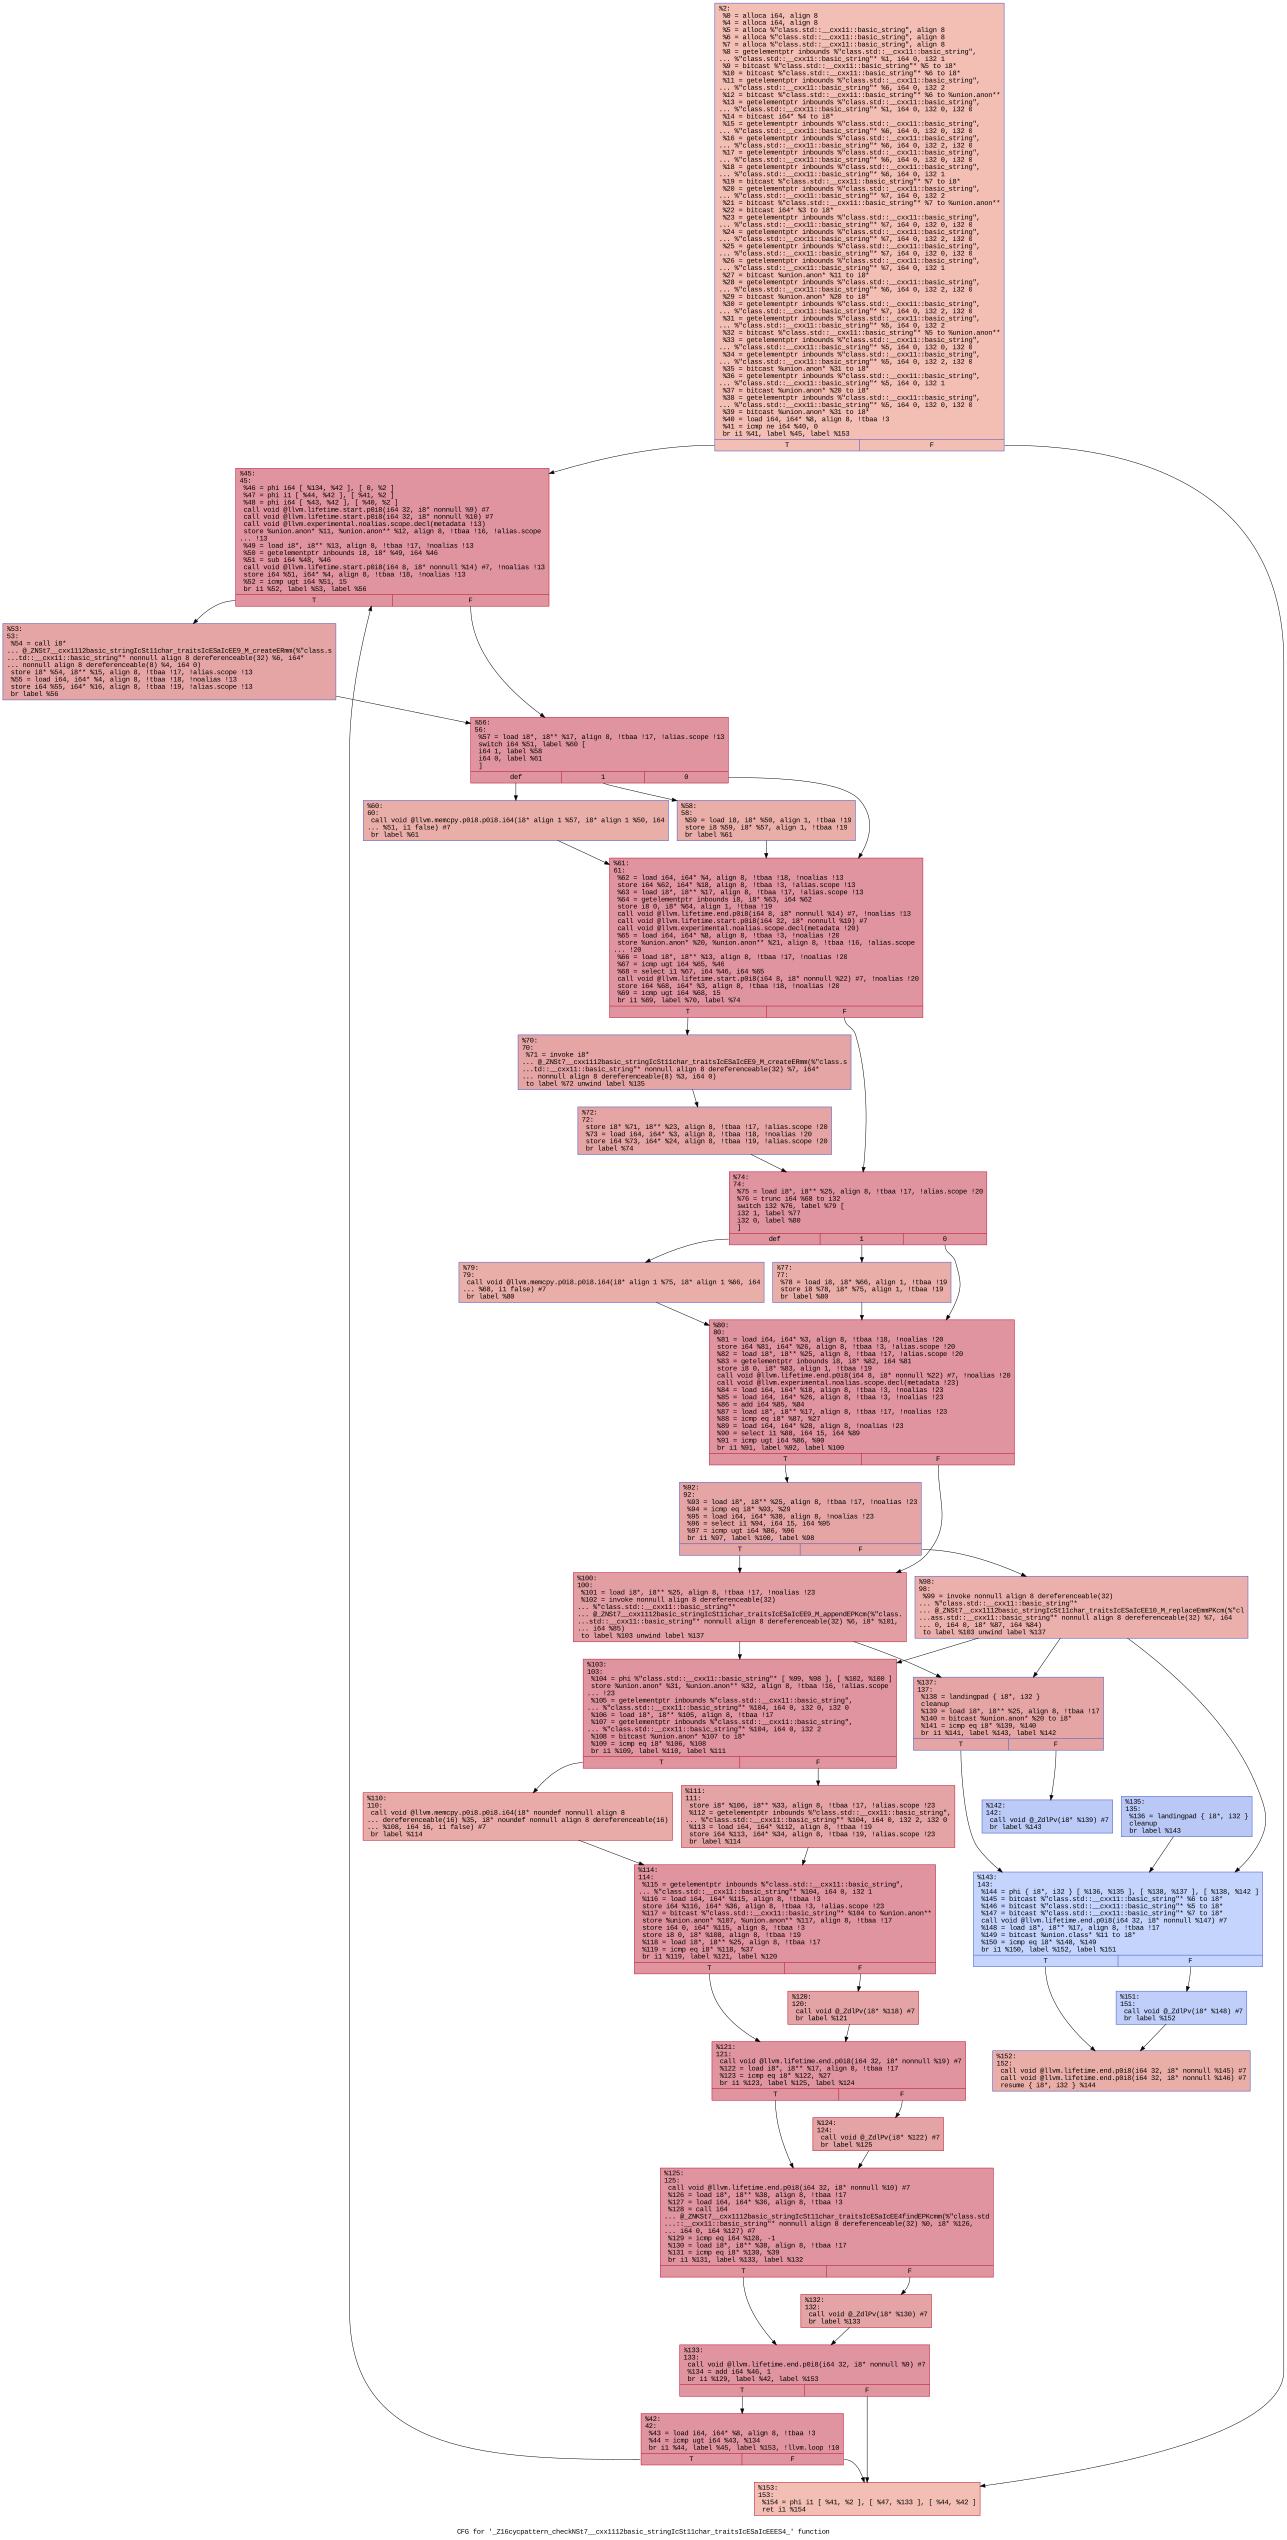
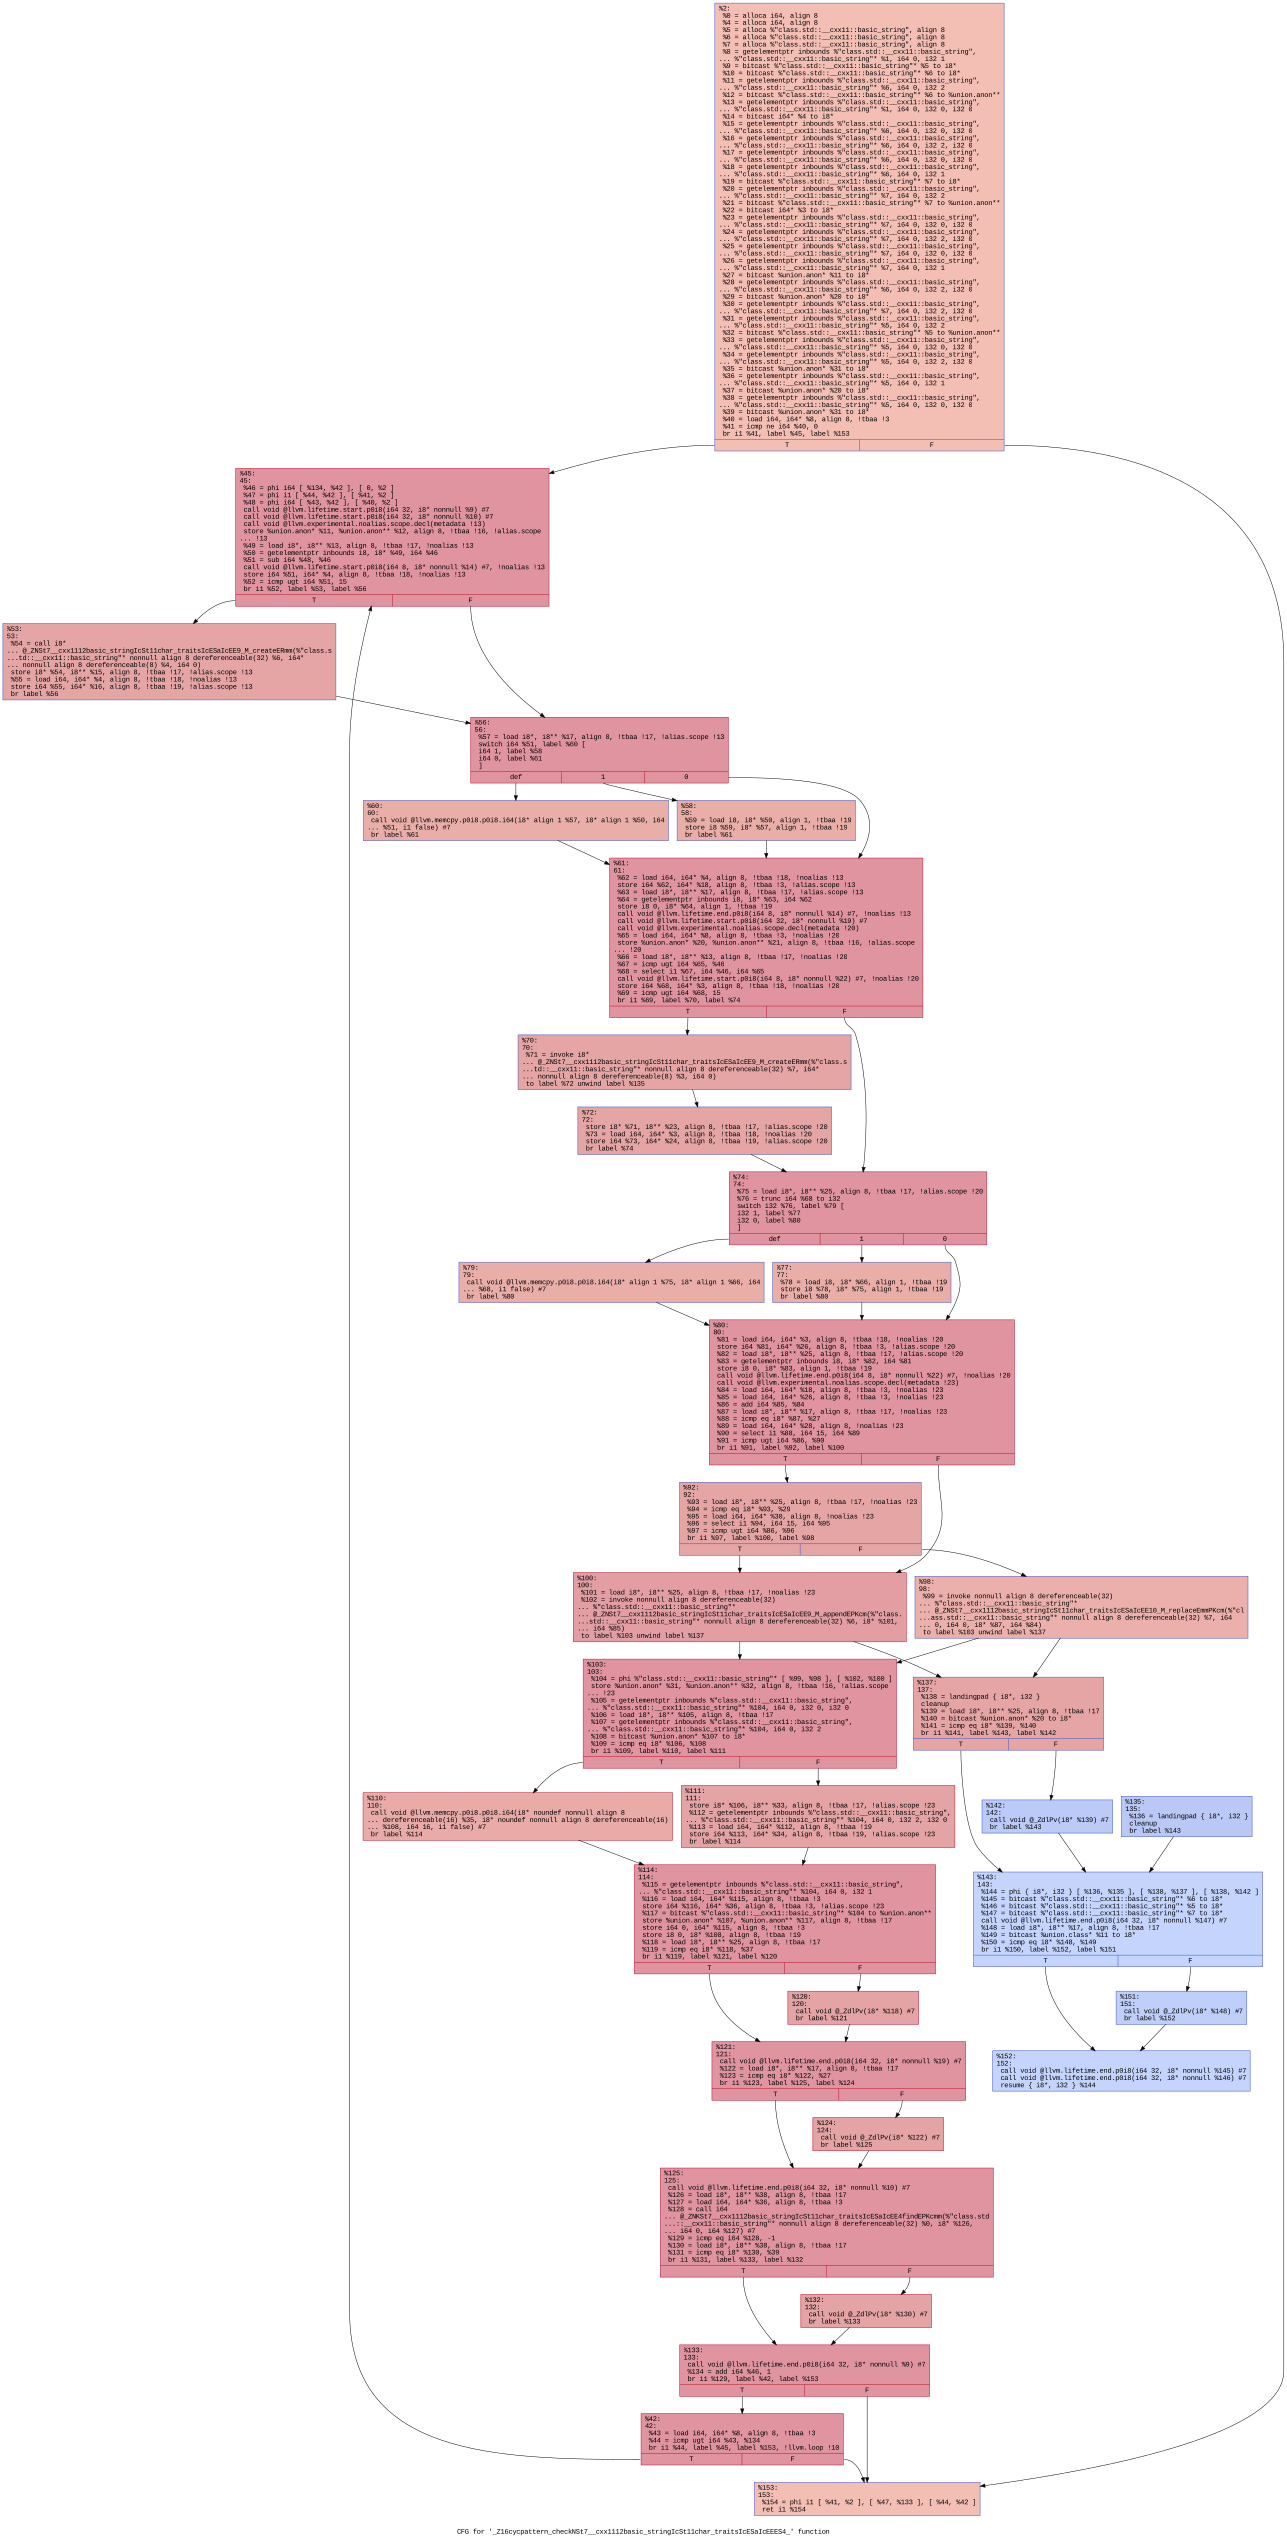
(1231, 1740) -> (1071, 1851)
(1121, 2071) -> (1121, 2071)
(867, 2499) -> (867, 2499)
